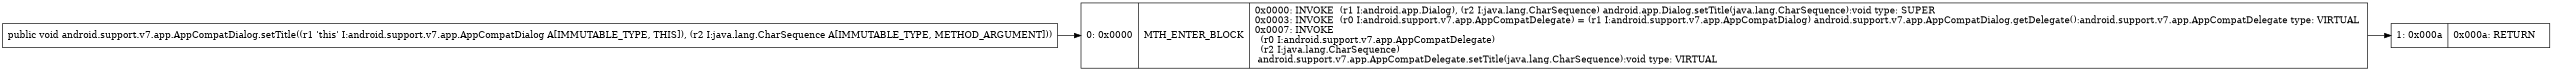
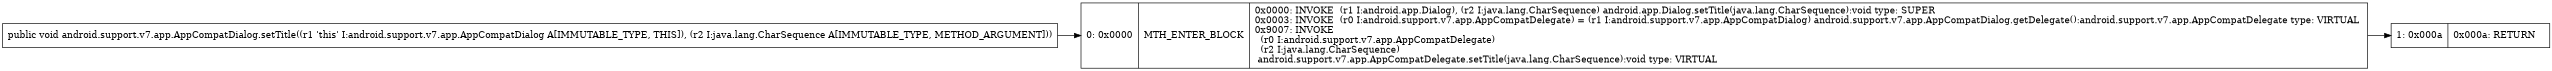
(1297, 30) -> (1297, 30)
